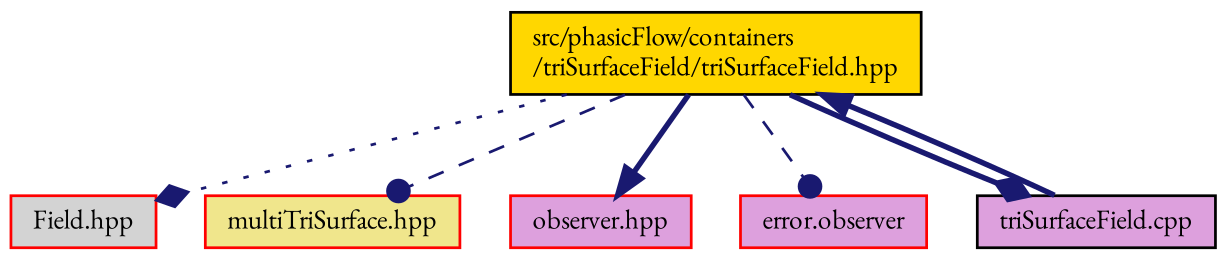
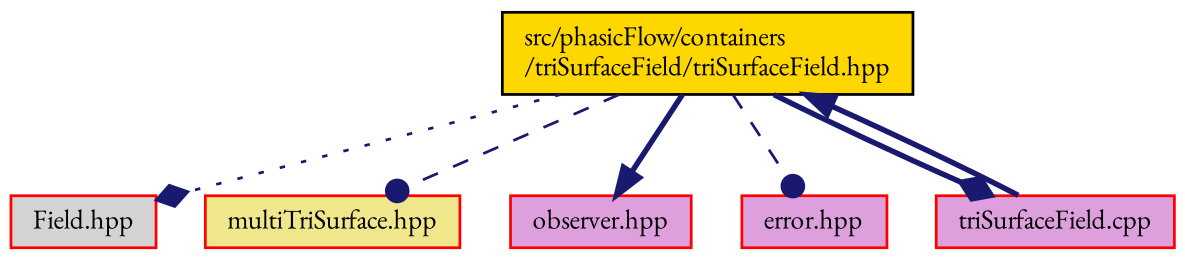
(834, 222) -> (814, 222)
(1096, 222) -> (1055, 222)
